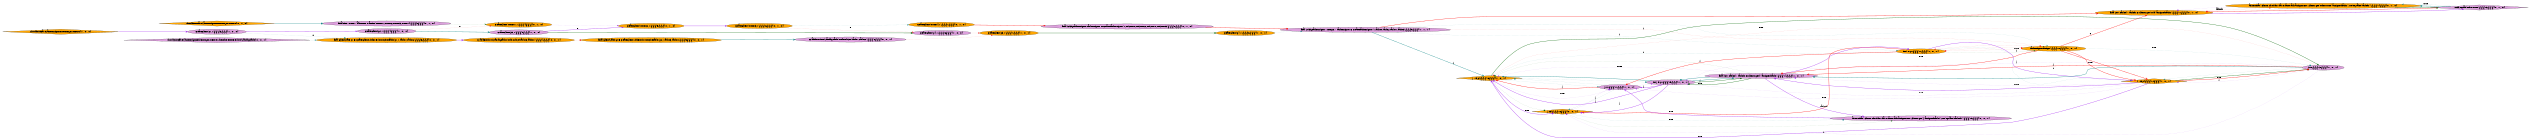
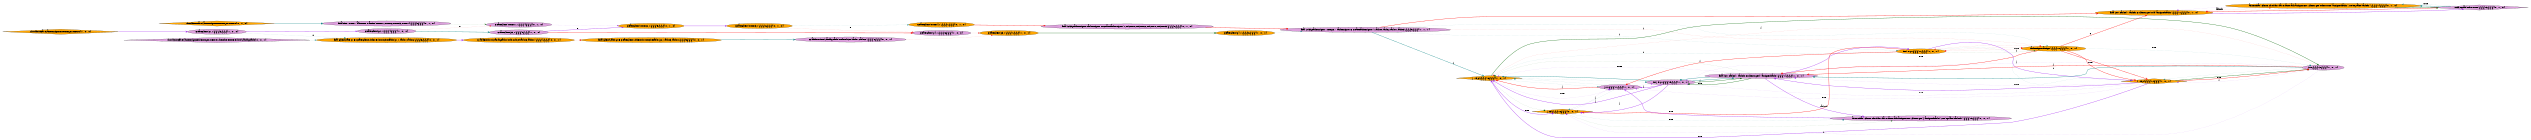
(519, 25) -> (519, 25)
(1761, 27) -> (1761, 27)
(729, 33) -> (729, 33)
